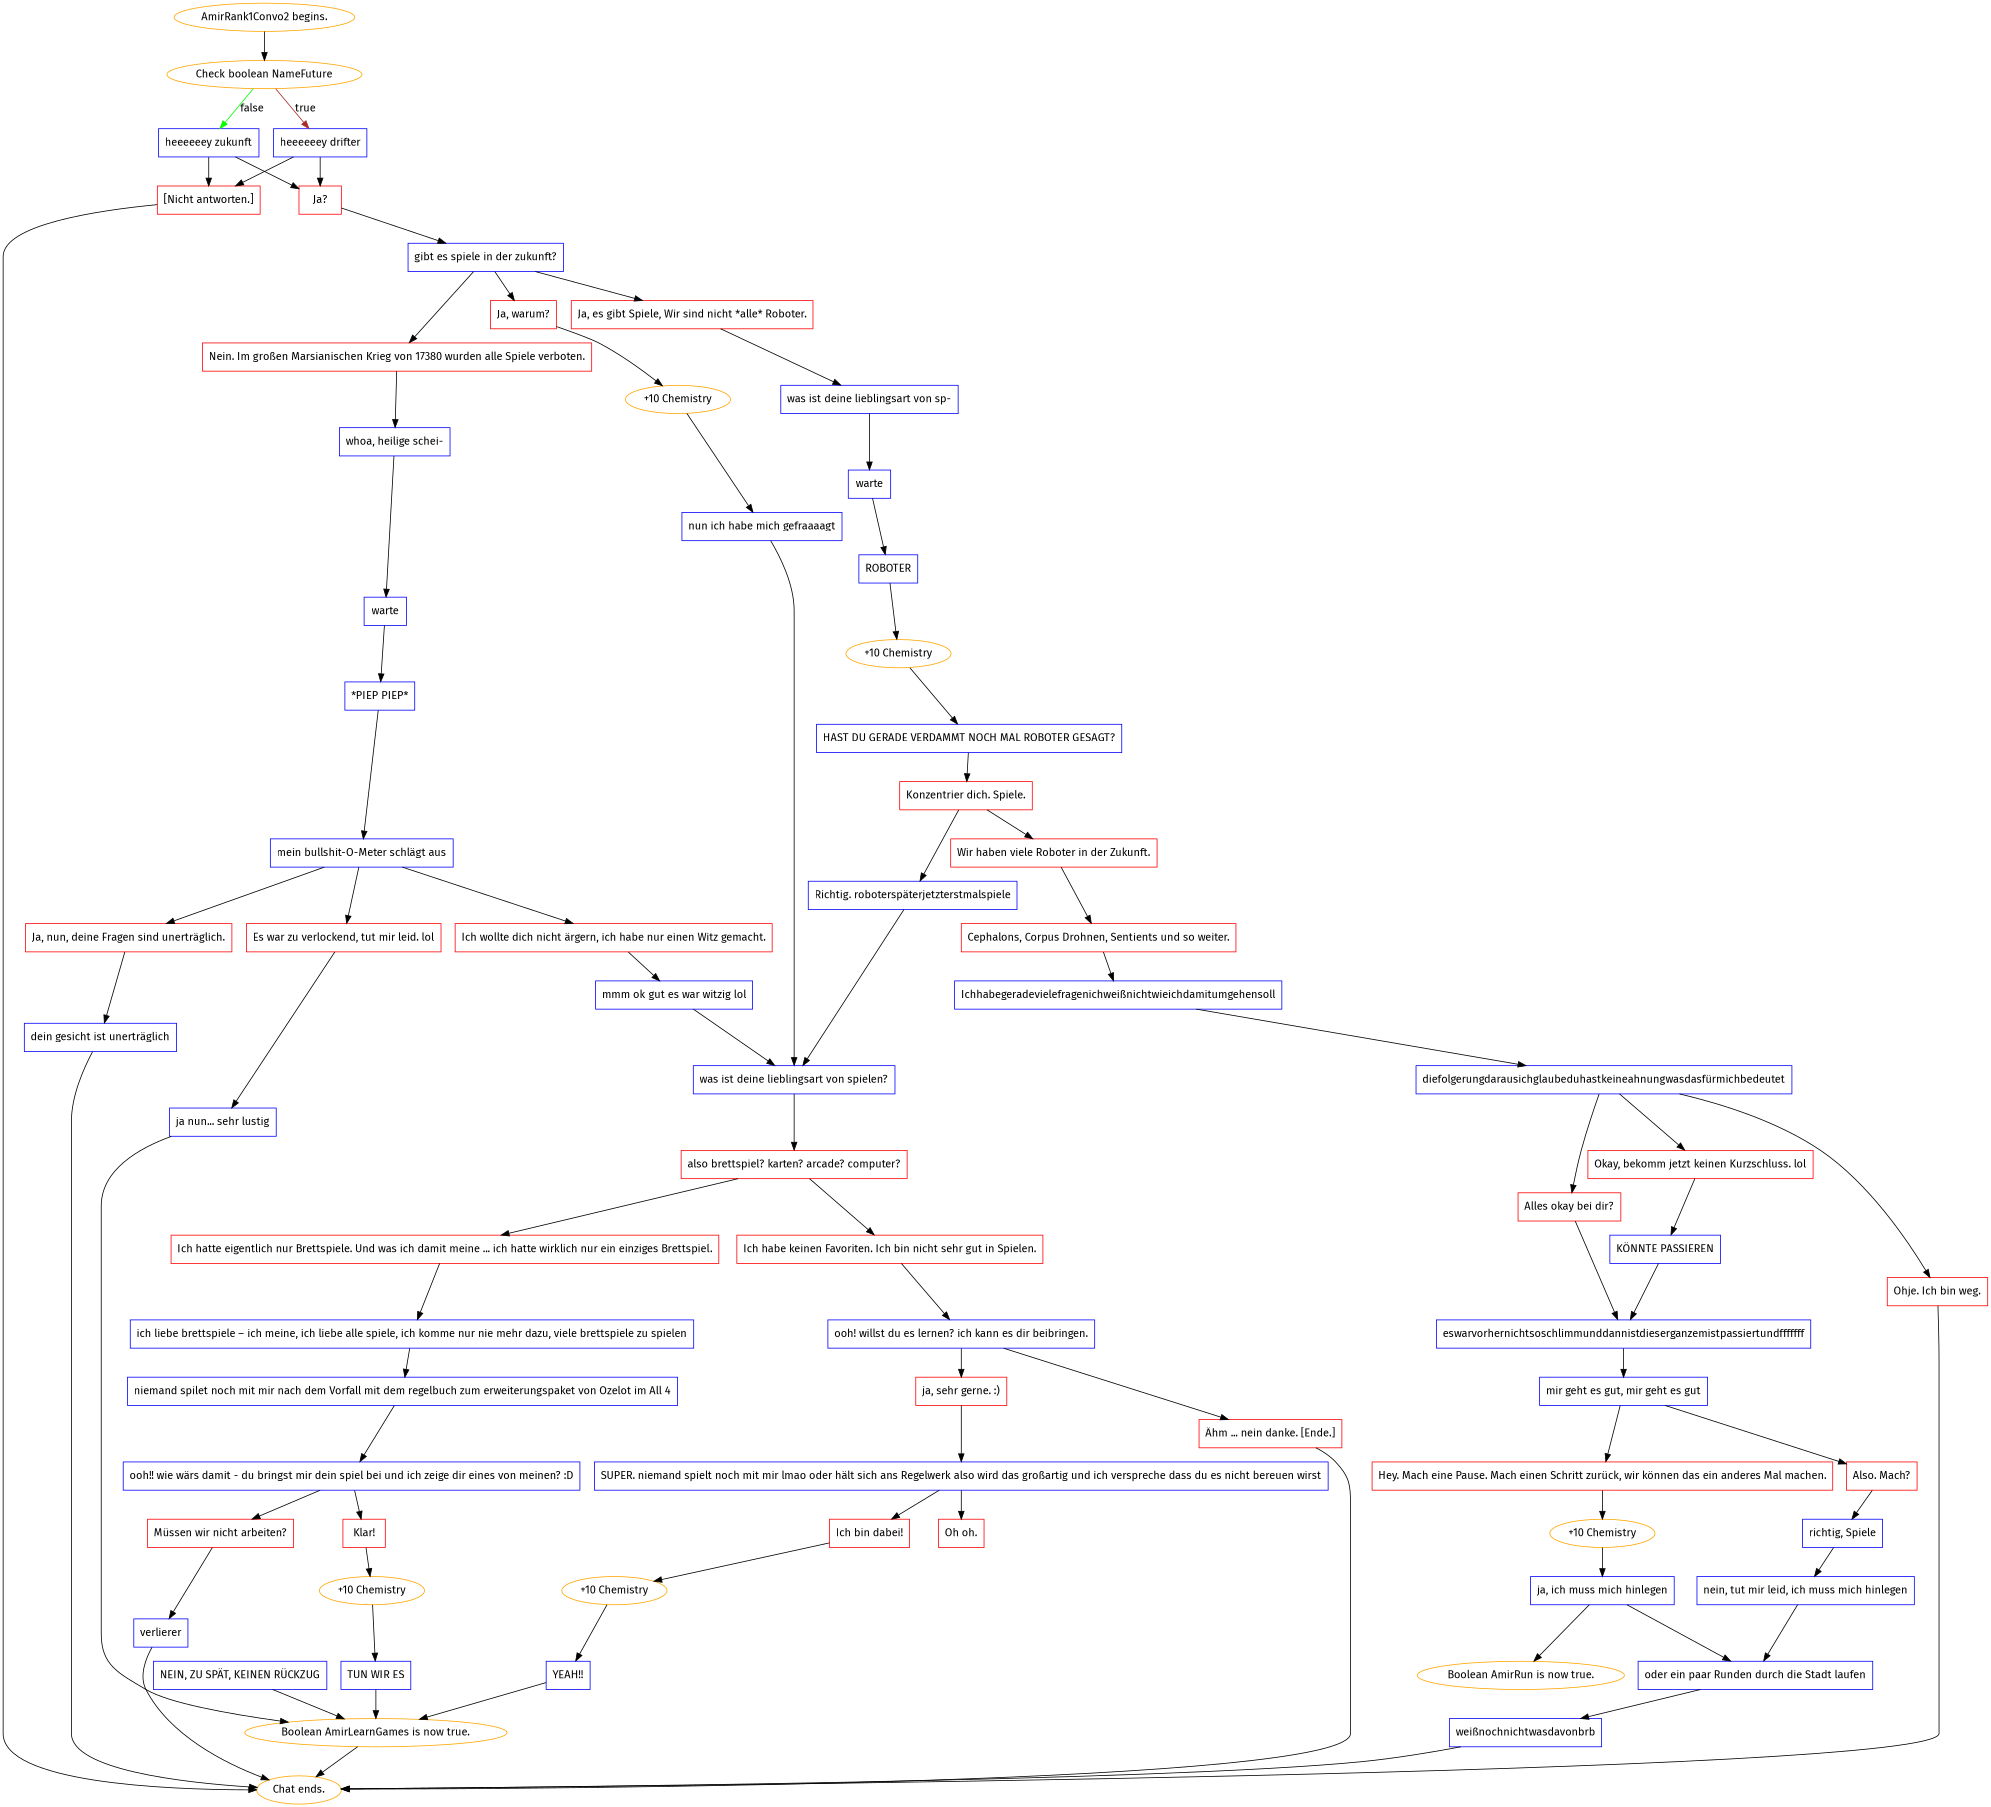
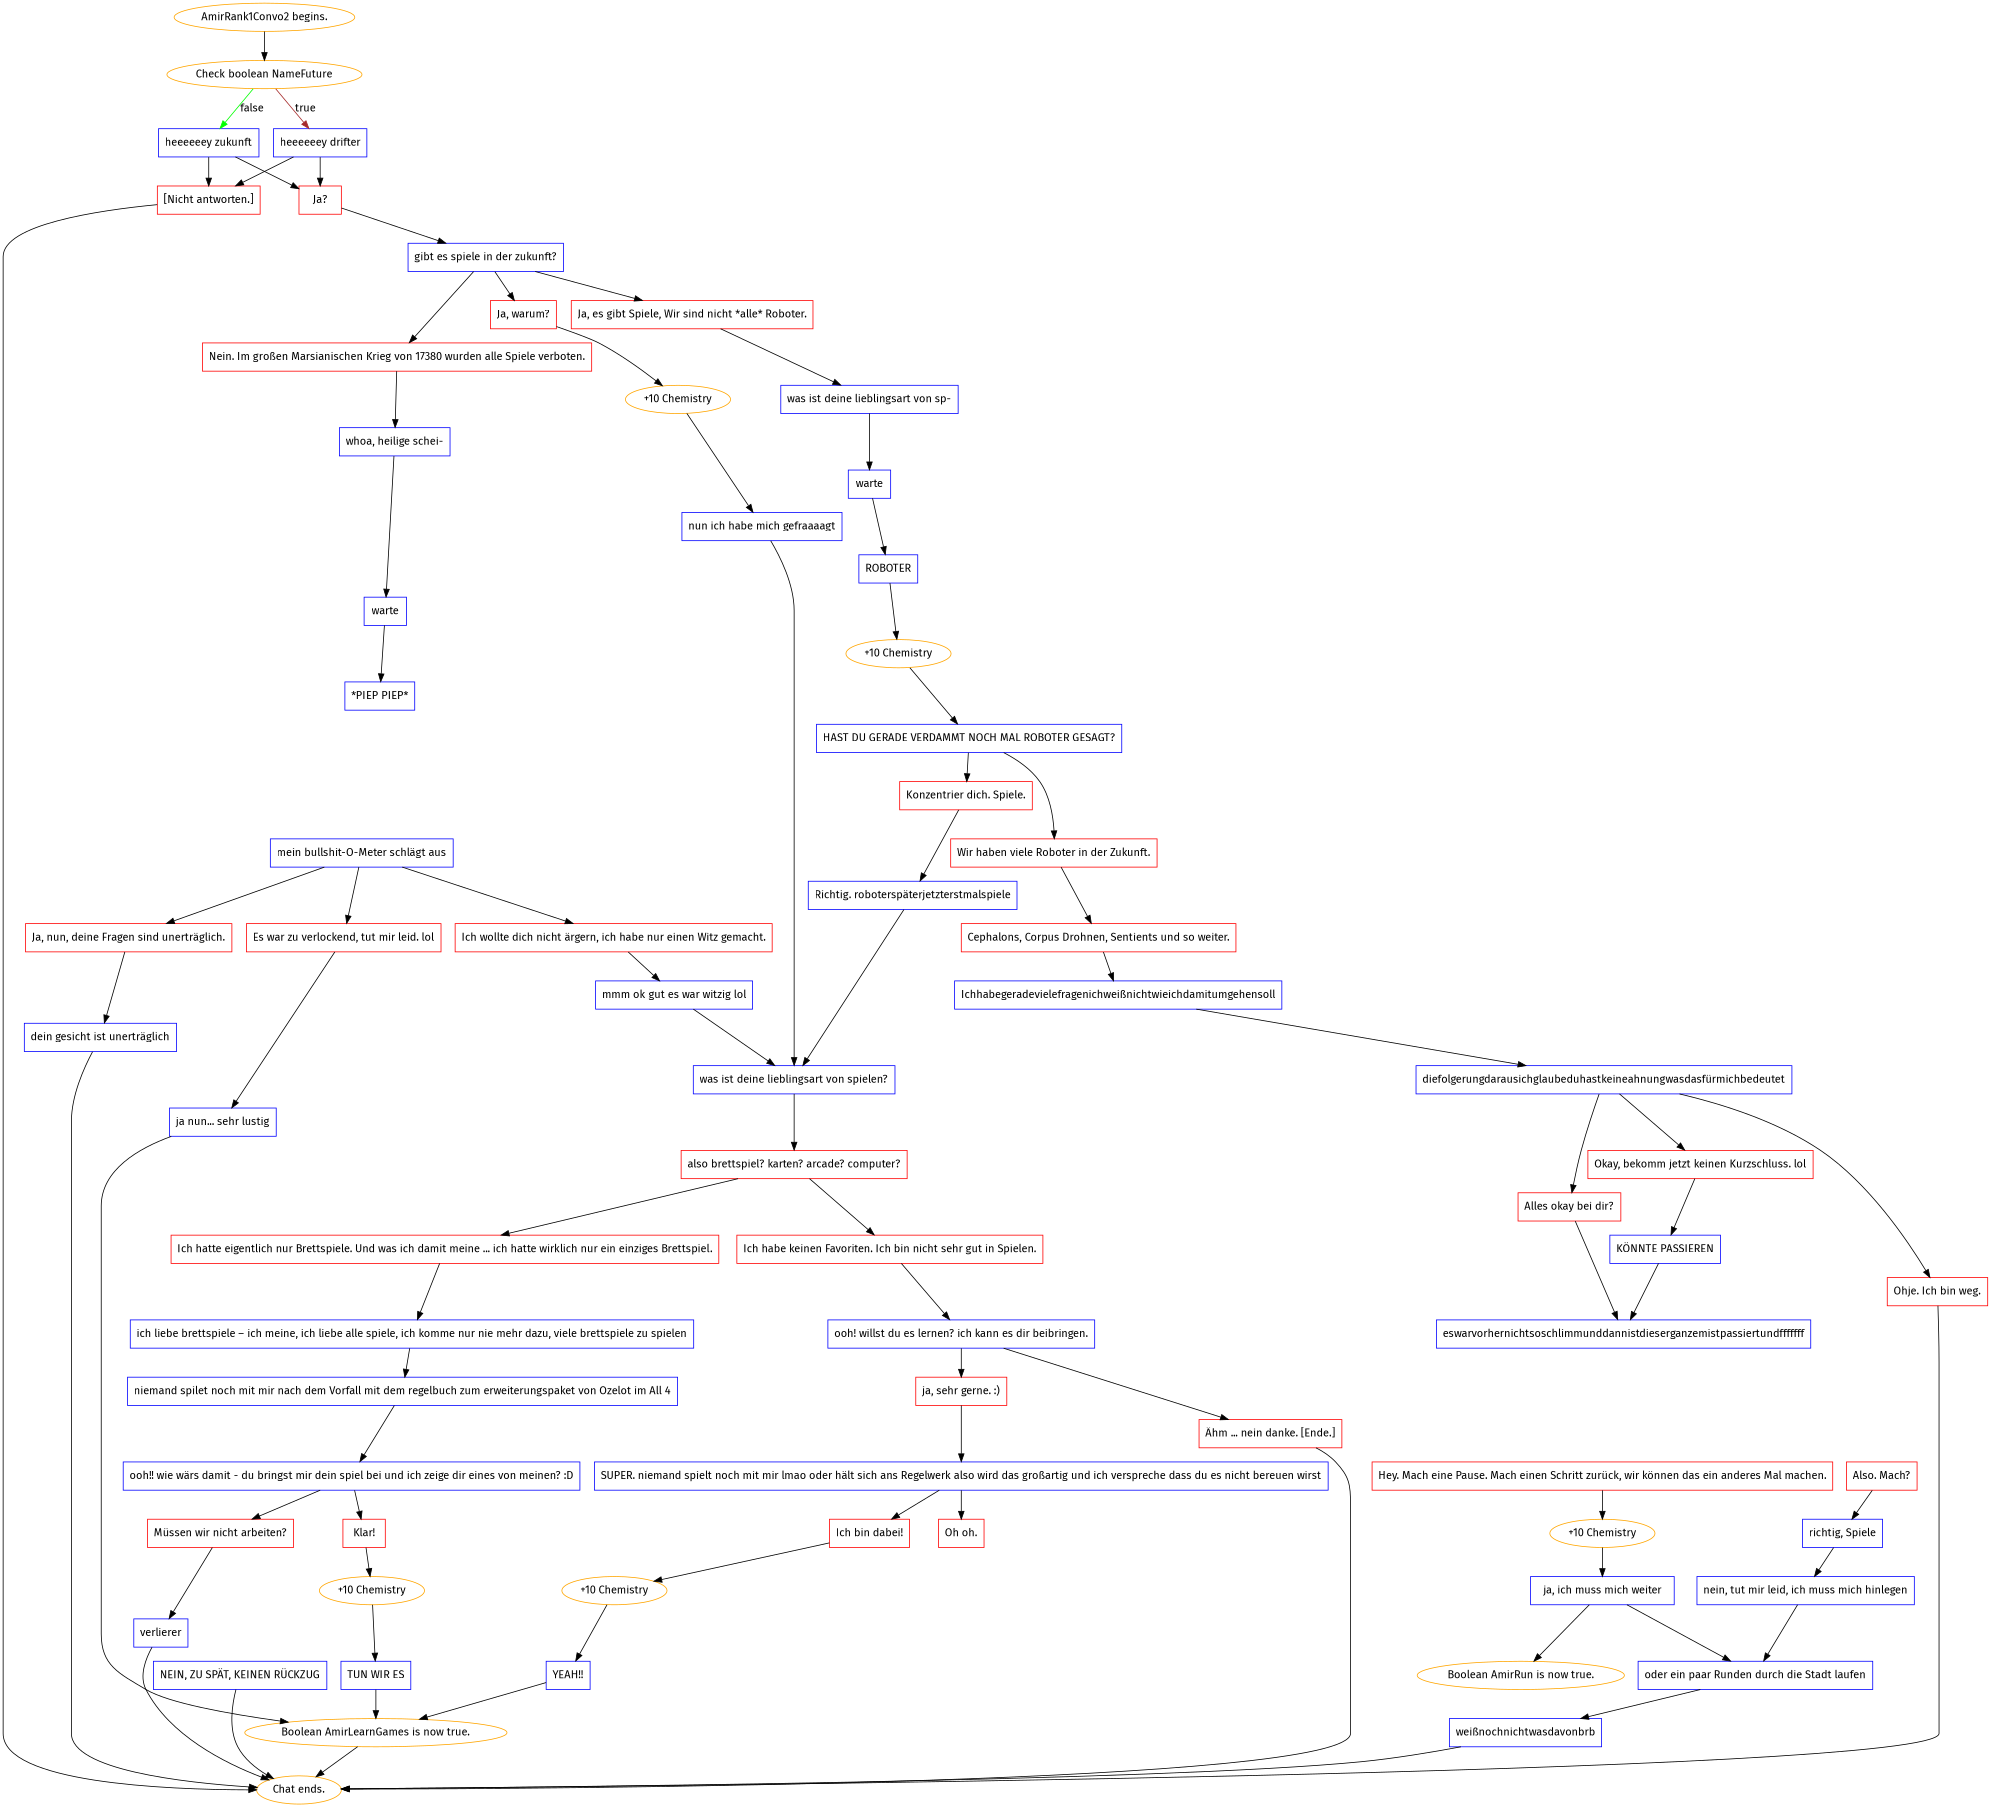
(371, 771) -> none
(1006, 822) -> (1041, 784)
(1624, 1391) -> none
(1602, 1591) -> (1602, 1591)
(305, 1703) -> (235, 1738)
